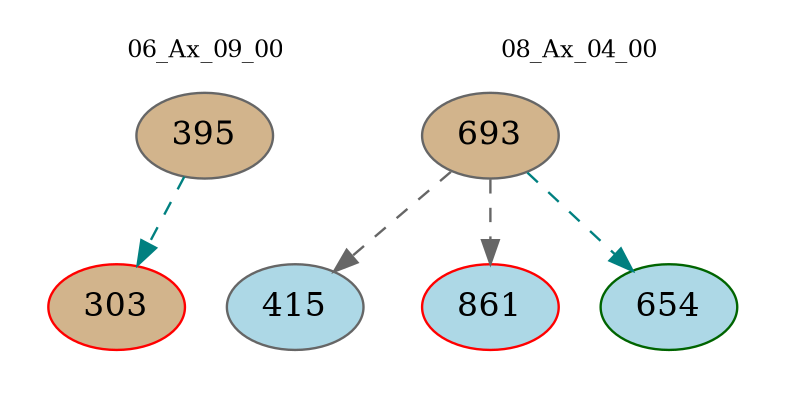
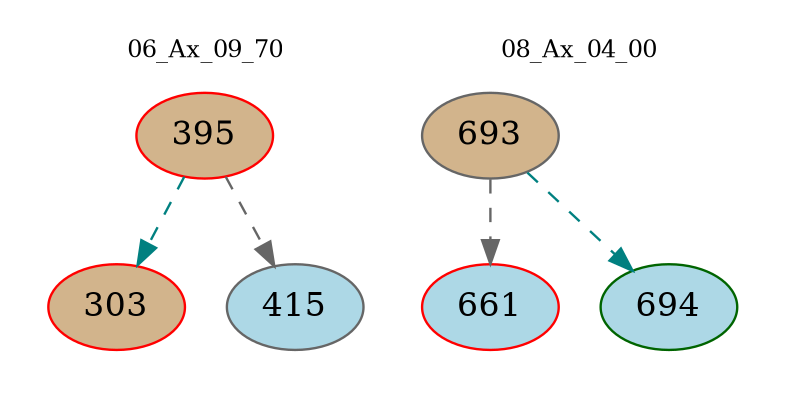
(206, 51) -> (206, 51)
(205, 136) -> (205, 136)
(419, 199) -> (244, 211)
(490, 307) -> (490, 307)
(669, 307) -> (669, 307)
